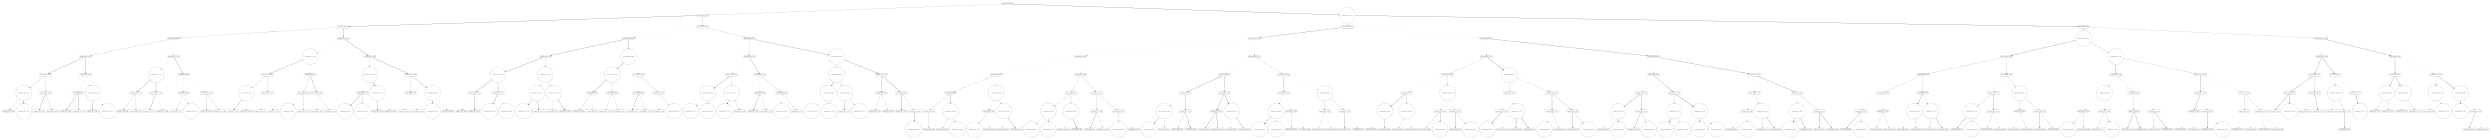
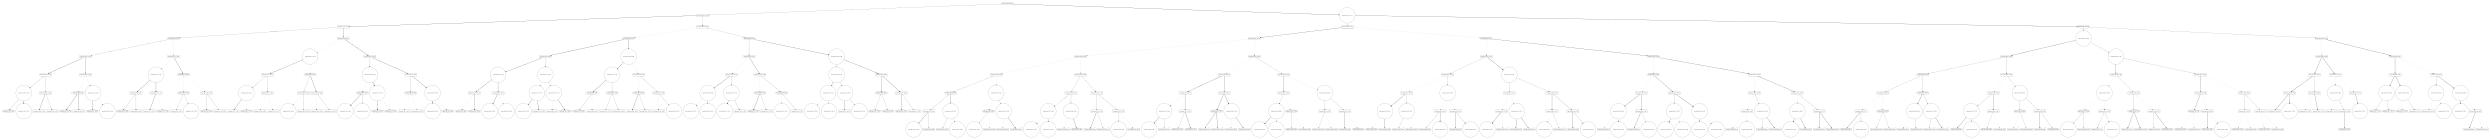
(914, 117) -> (924, 118)
